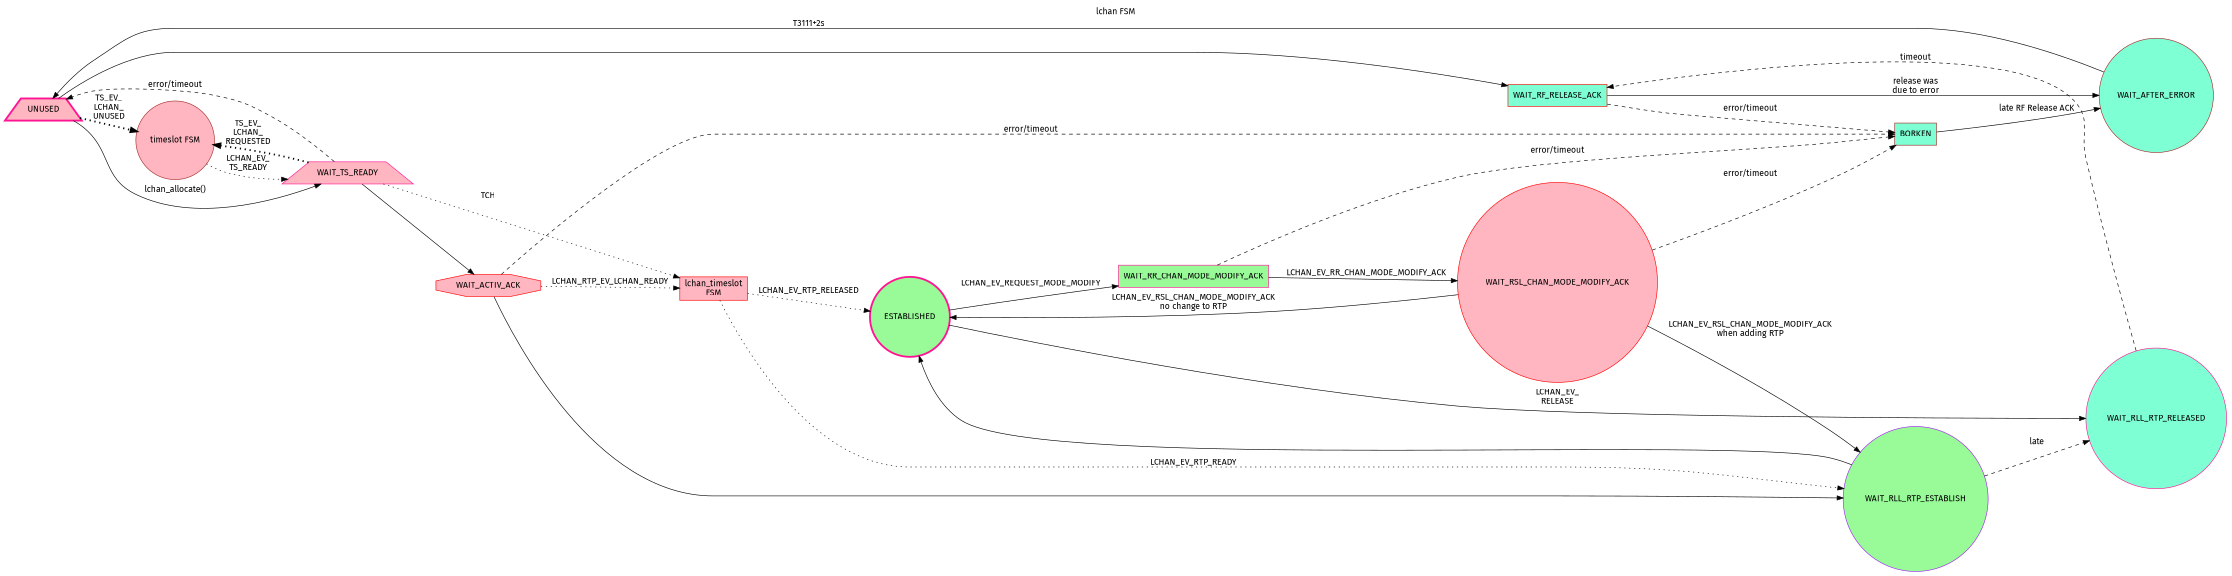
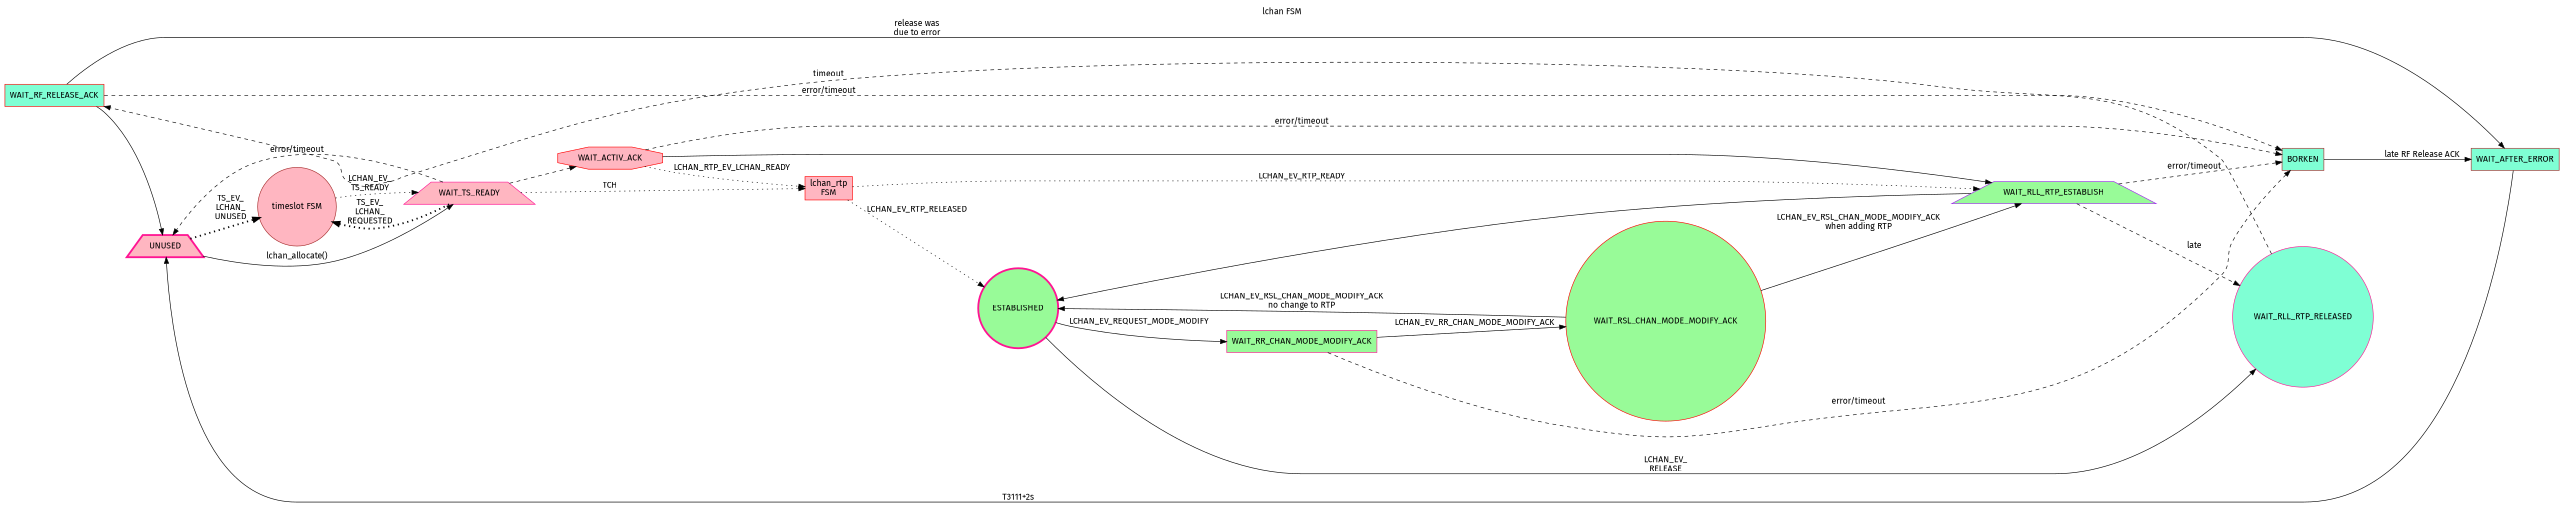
(776, 52) -> (139, 162)
(2156, 95) -> (2515, 159)
(1773, 204) -> (2197, 173)
(416, 227) -> (540, 176)
(1558, 282) -> (1666, 321)
(714, 289) -> (829, 188)
(1916, 499) -> (2054, 193)
